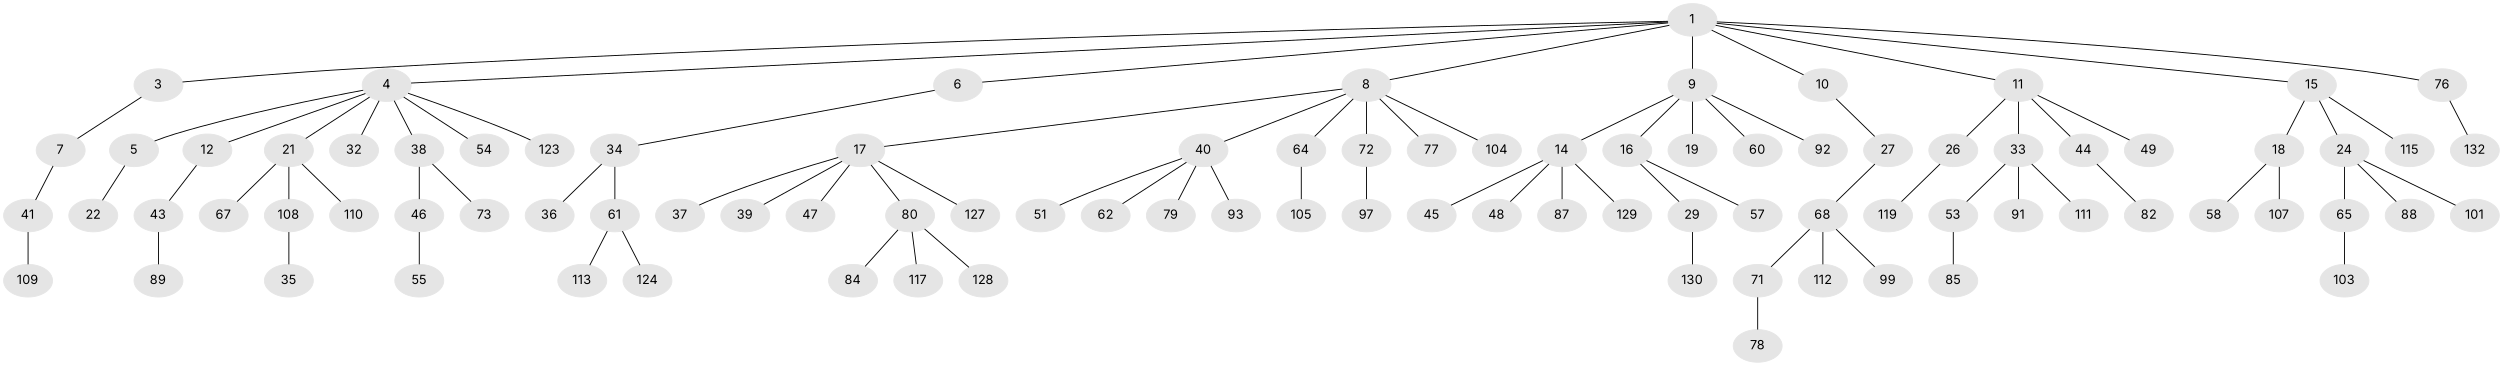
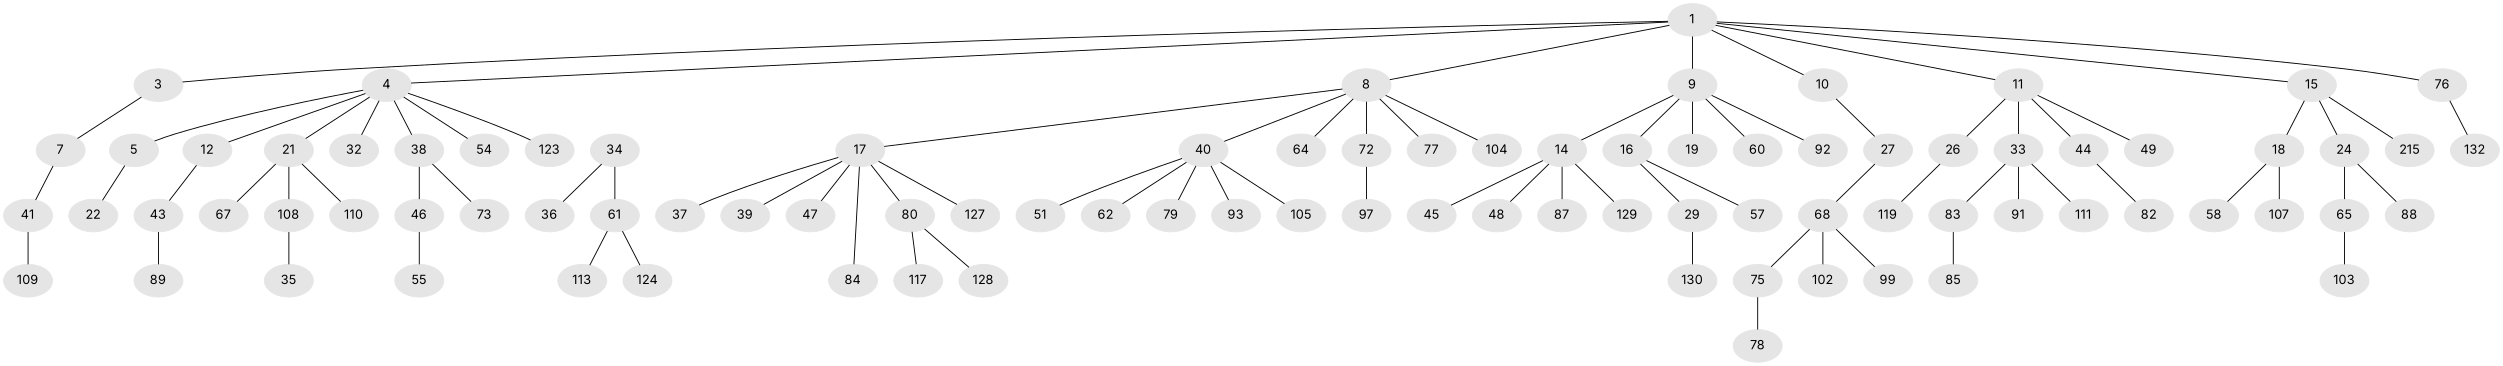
(958, 85) -> none
(2410, 150) -> (2410, 150)
(1301, 183) -> (1252, 183)
(1953, 216) -> (1953, 216)
(2475, 216) -> none
(882, 248) -> (857, 215)
(1758, 281) -> (1758, 281)
(1823, 281) -> (1823, 281)
